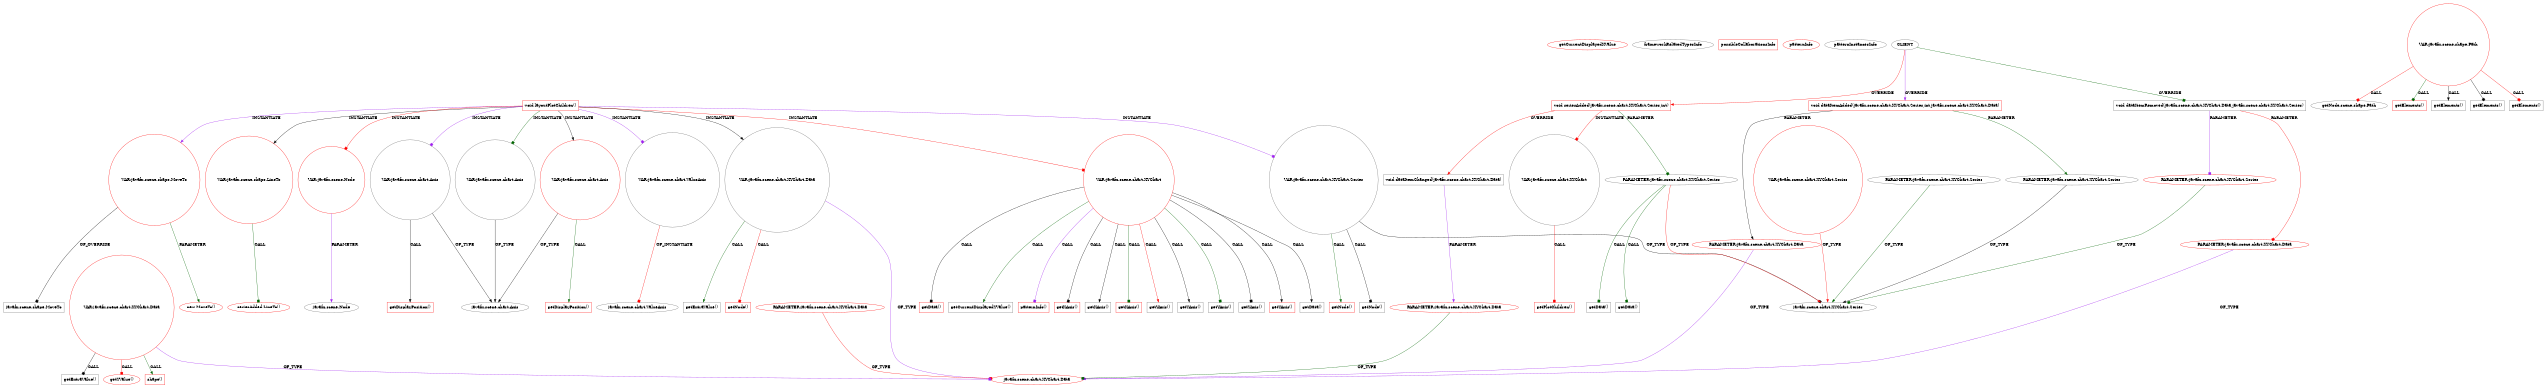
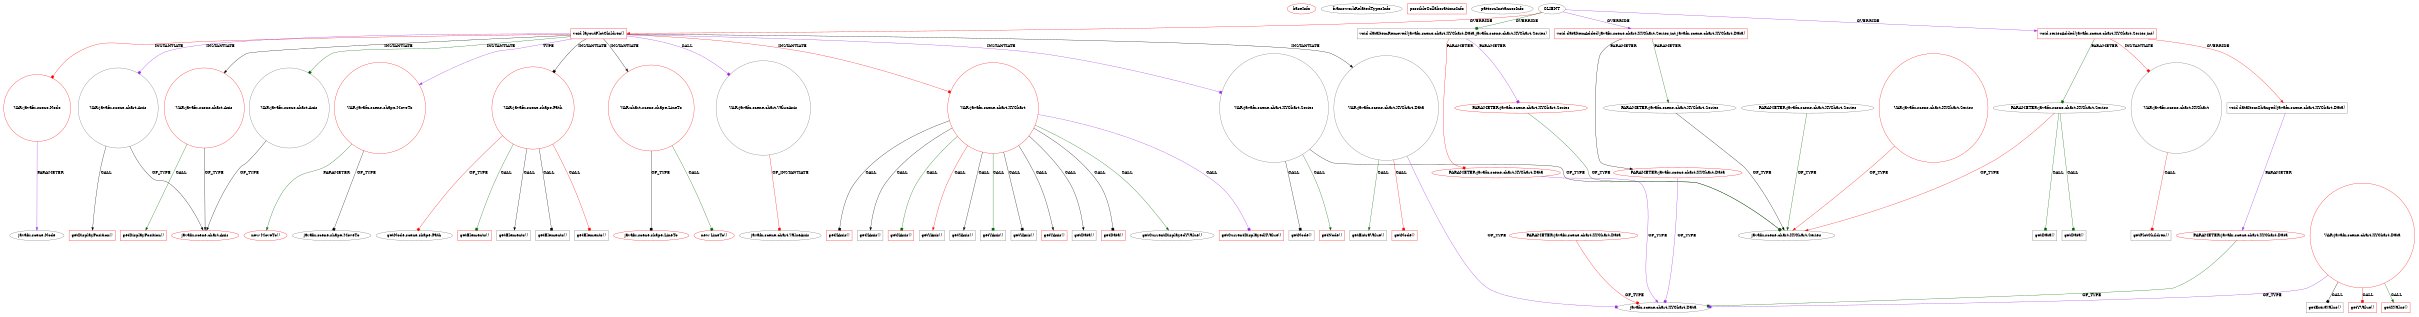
none -> (1086, 29)
(1587, 45) -> (1302, 9)
(1801, 45) -> none
none -> (569, 53)
(2376, 93) -> (479, 173)
(1802, 99) -> (1800, 20)
(267, 118) -> (549, 46)
(626, 118) -> (687, 46)
(249, 180) -> (651, 108)
none -> (651, 236)
(95, 245) -> (367, 173)
(34, 307) -> (332, 236)
(259, 307) -> (714, 236)
(495, 307) -> (205, 236)
(981, 307) -> (1172, 236)
(1034, 307) -> (1251, 236)
(1554, 307) -> (2151, 236)
(122, 380) -> (2362, 308)
(155, 380) -> (2396, 308)
(1037, 380) -> (1663, 308)
